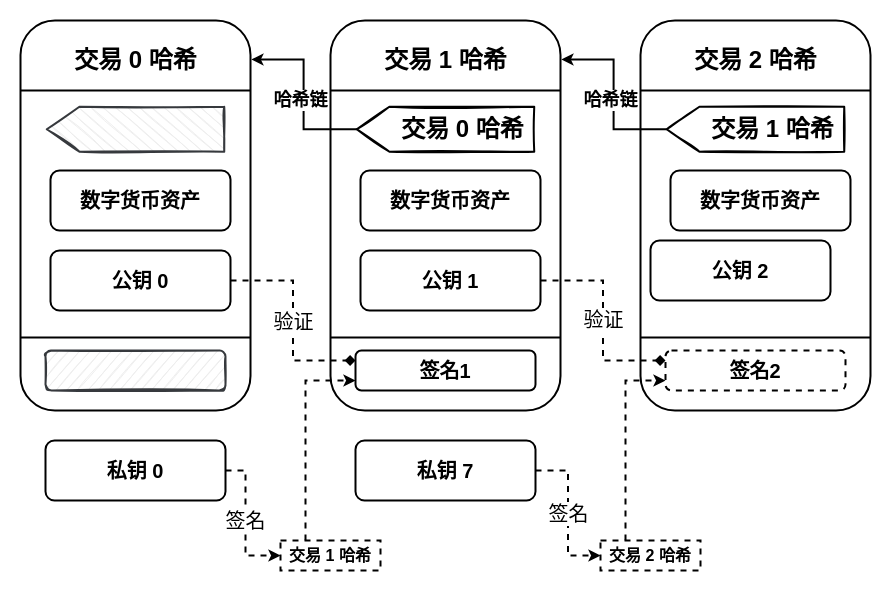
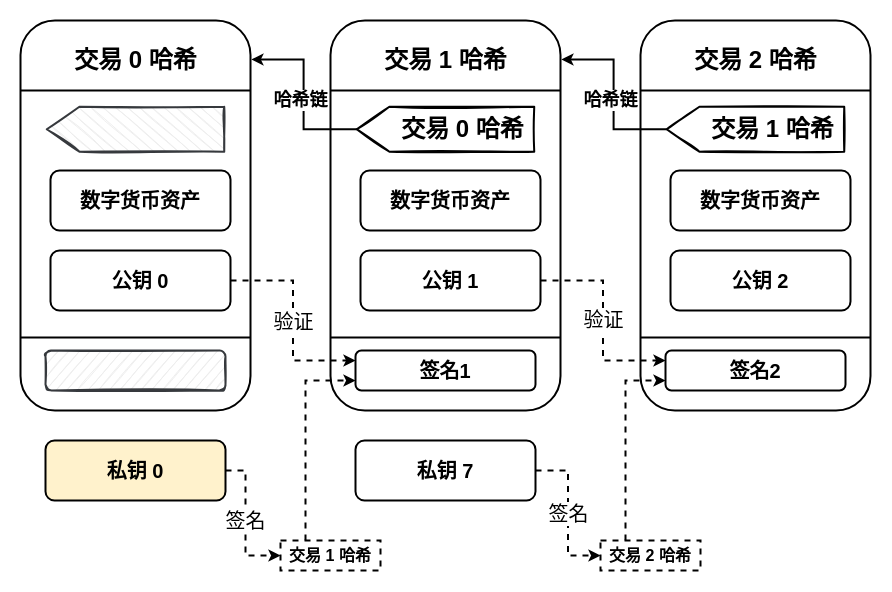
(741, 271) -> (761, 281)
(344, 361) -> (345, 361)
(654, 361) -> (655, 361)
(756, 371) -> (756, 371)
(136, 471) -> (136, 471)
